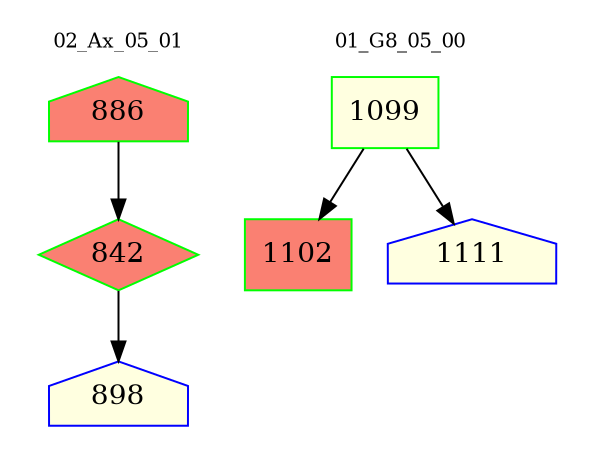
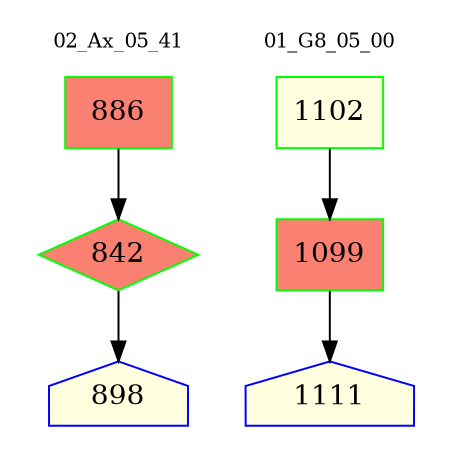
(118, 42) -> (118, 42)
(118, 113) -> (118, 113)
(385, 113) -> (330, 255)
(347, 175) -> (330, 174)
(298, 255) -> (330, 113)
